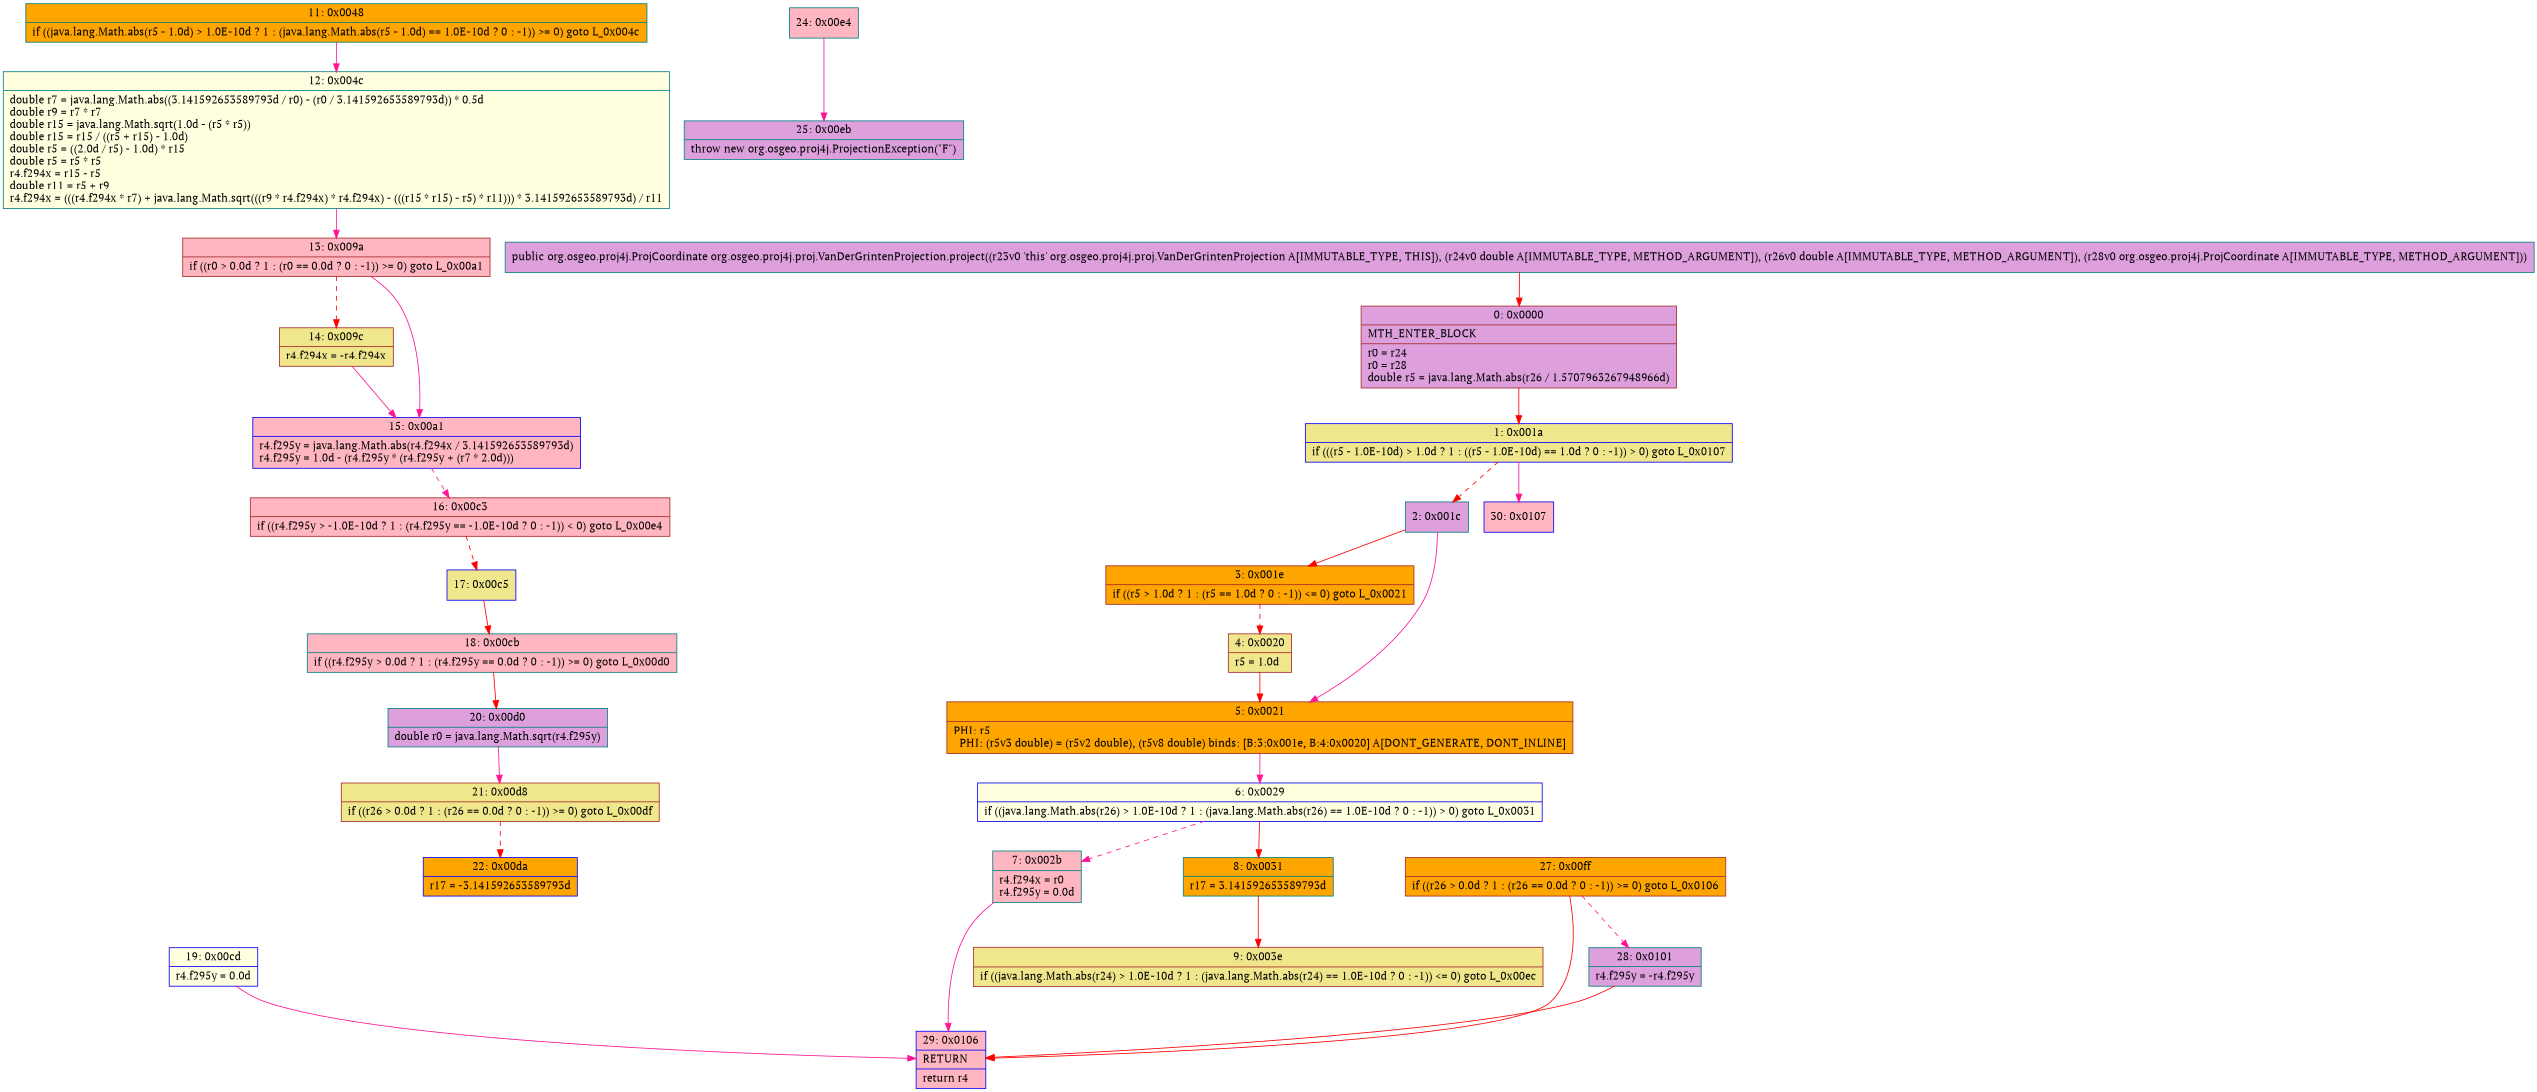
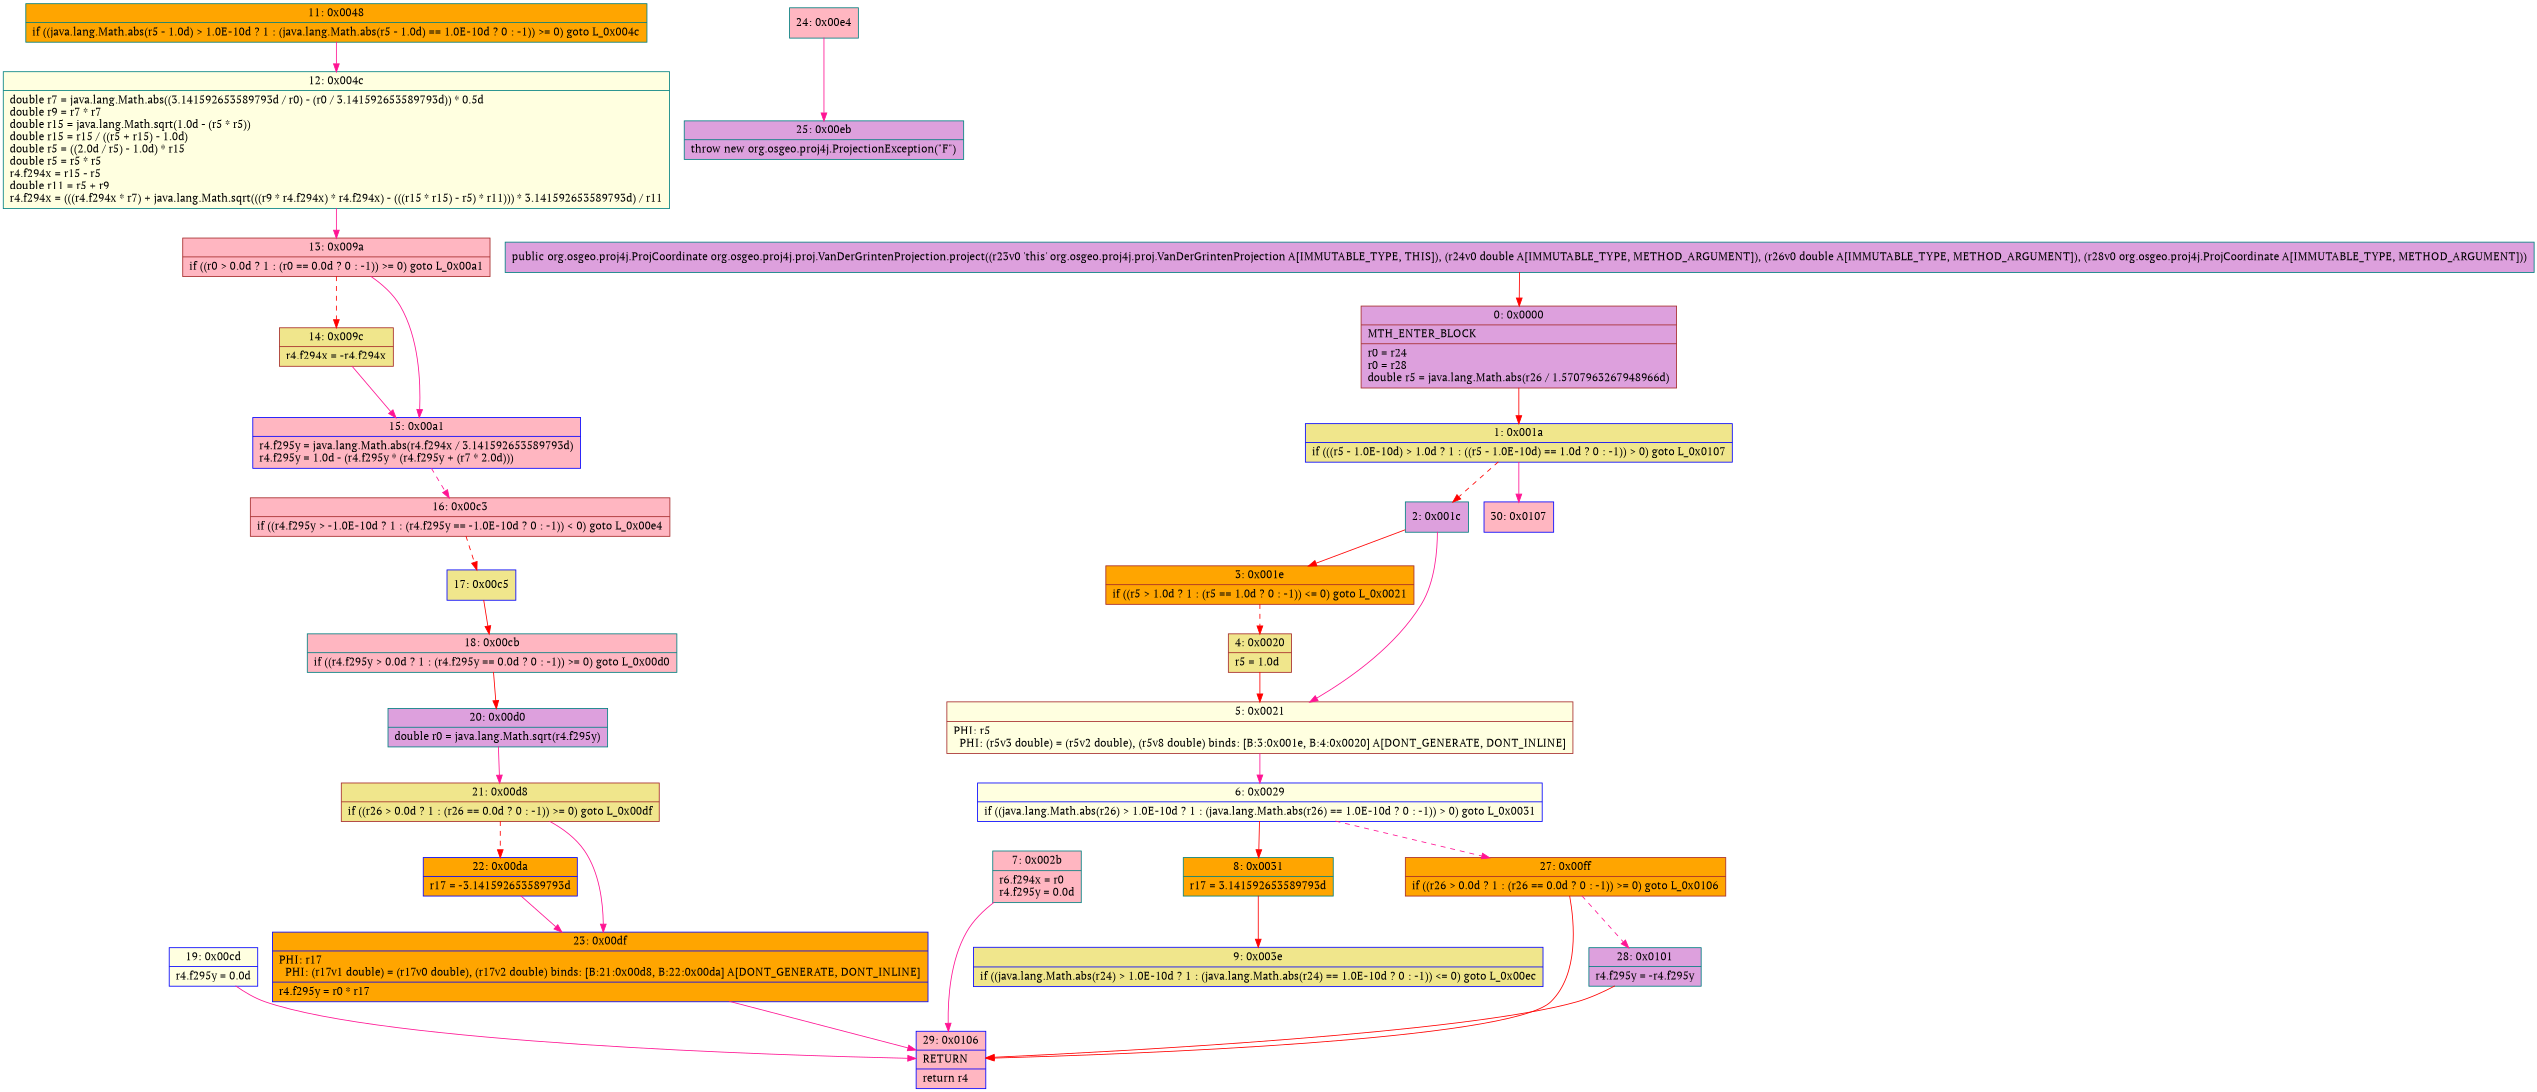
(1260, 728) -> (1260, 728)
(1147, 840) -> (1409, 839)
(1032, 880) -> (1032, 880)
none -> (600, 967)
(1258, 967) -> (1258, 967)
